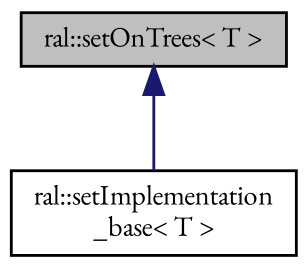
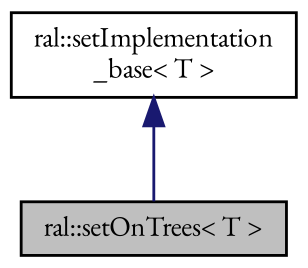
(154, 133) -> (154, 164)
